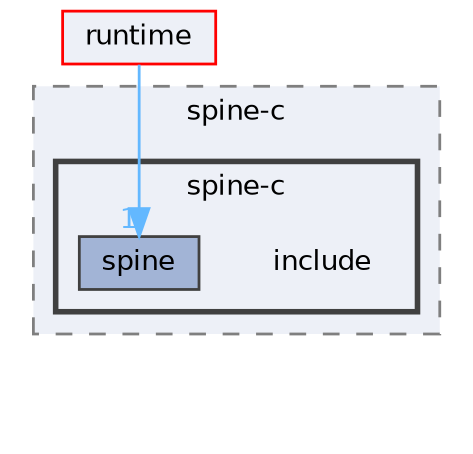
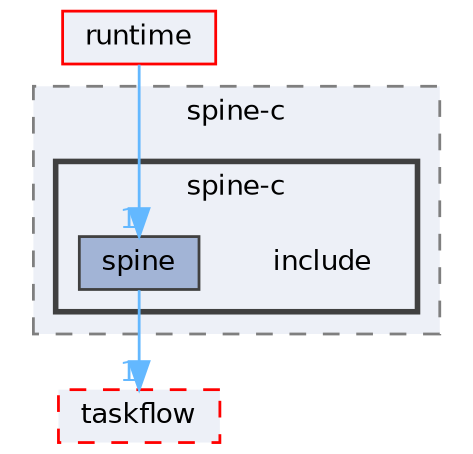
none -> (139, 416)
